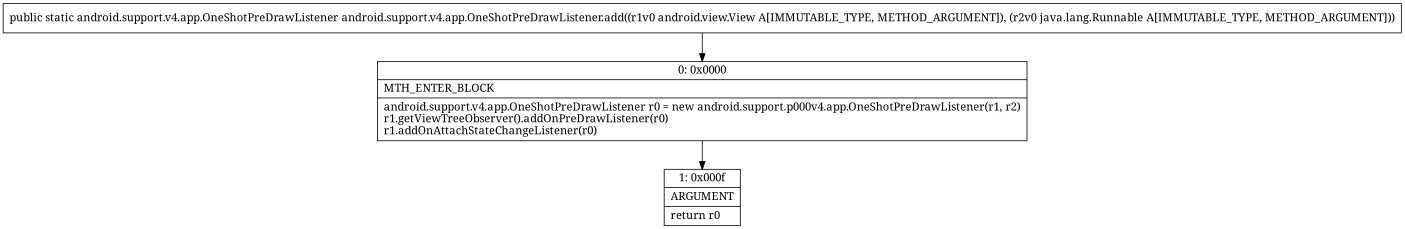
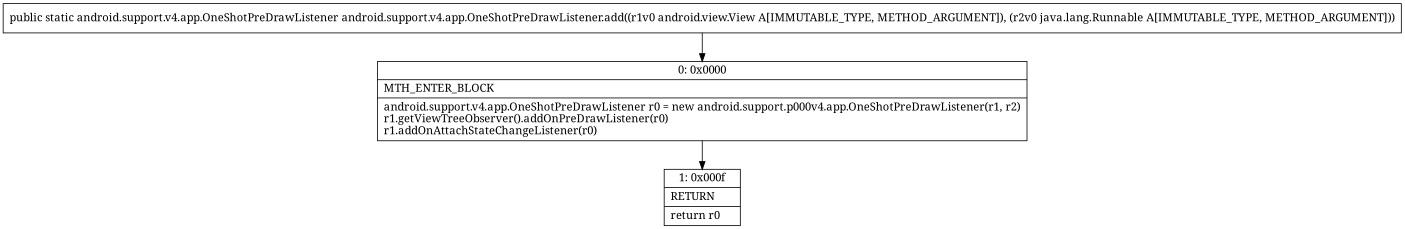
(702, 197) -> (693, 197)
